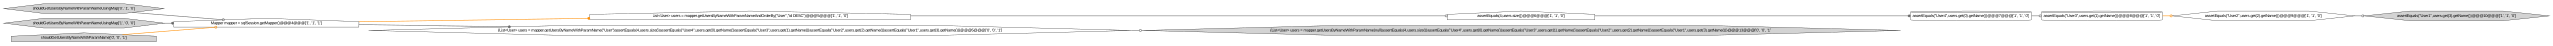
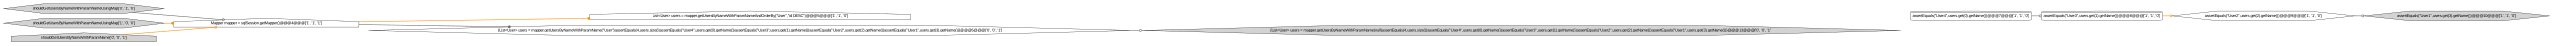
(1521, 16) -> none
(168, 23) -> (168, 23)
